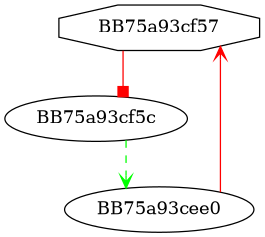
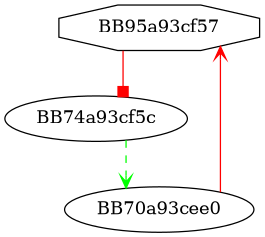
(159, 28) -> (159, 28)
(96, 119) -> (96, 119)
(159, 210) -> (159, 210)
